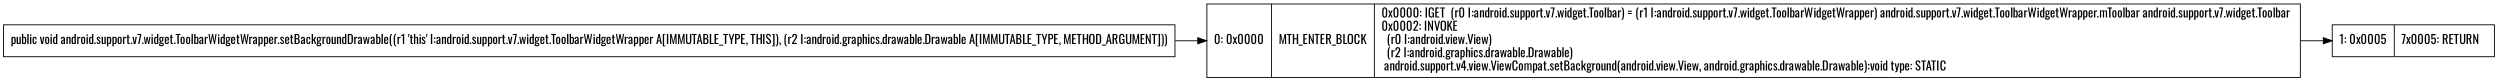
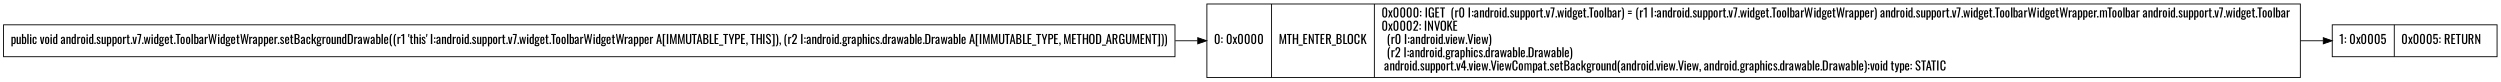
(2444, 40) -> (2446, 40)
